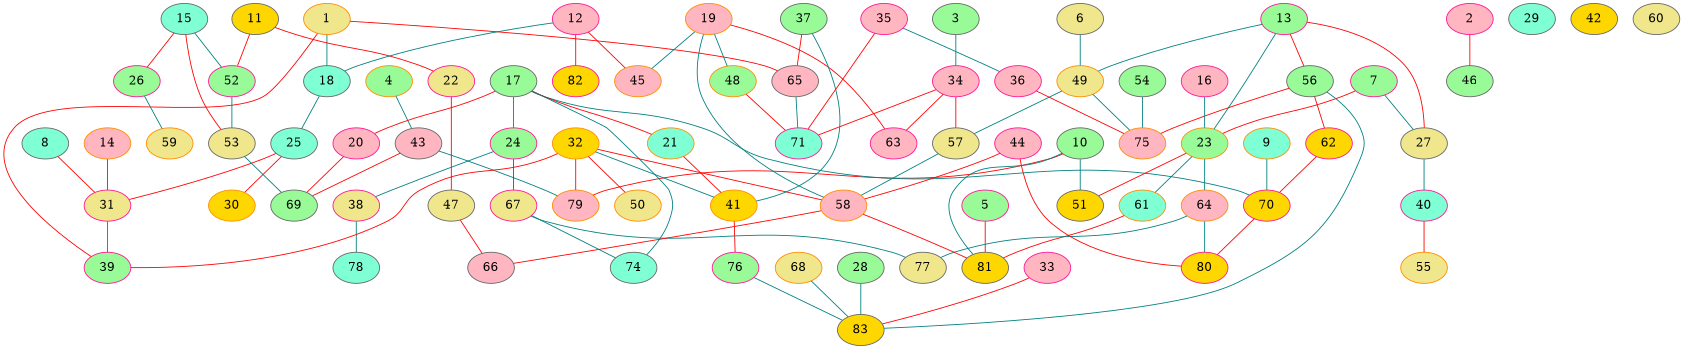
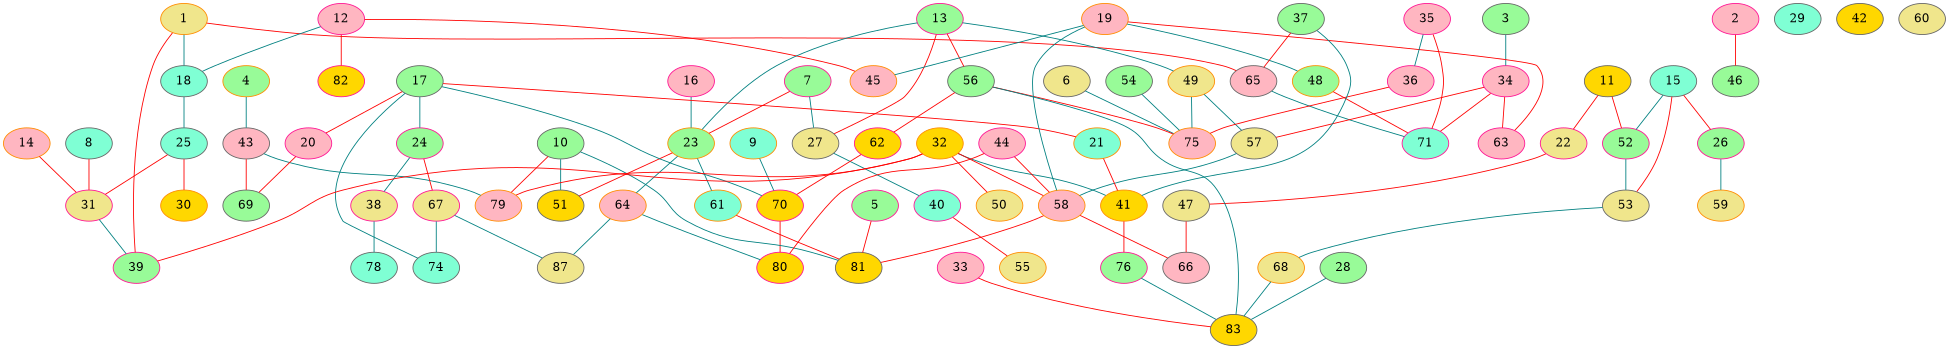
(1080, 50) -> (1129, 112)
(259, 171) -> (1449, 223)
(923, 268) -> (561, 268)
